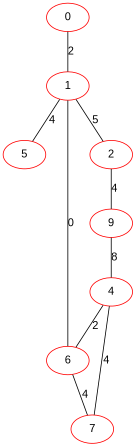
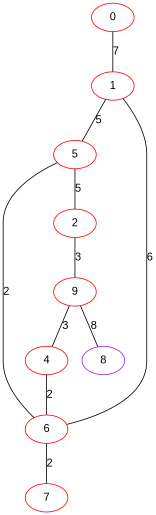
(71, 52) -> (116, 52)
(52, 120) -> (99, 120)
(90, 120) -> (75, 189)
(114, 189) -> (78, 258)
(71, 223) -> (150, 258)
(114, 258) -> (65, 326)
none -> (3, 282)
(102, 361) -> none
none -> (103, 361)
(85, 395) -> (50, 463)
